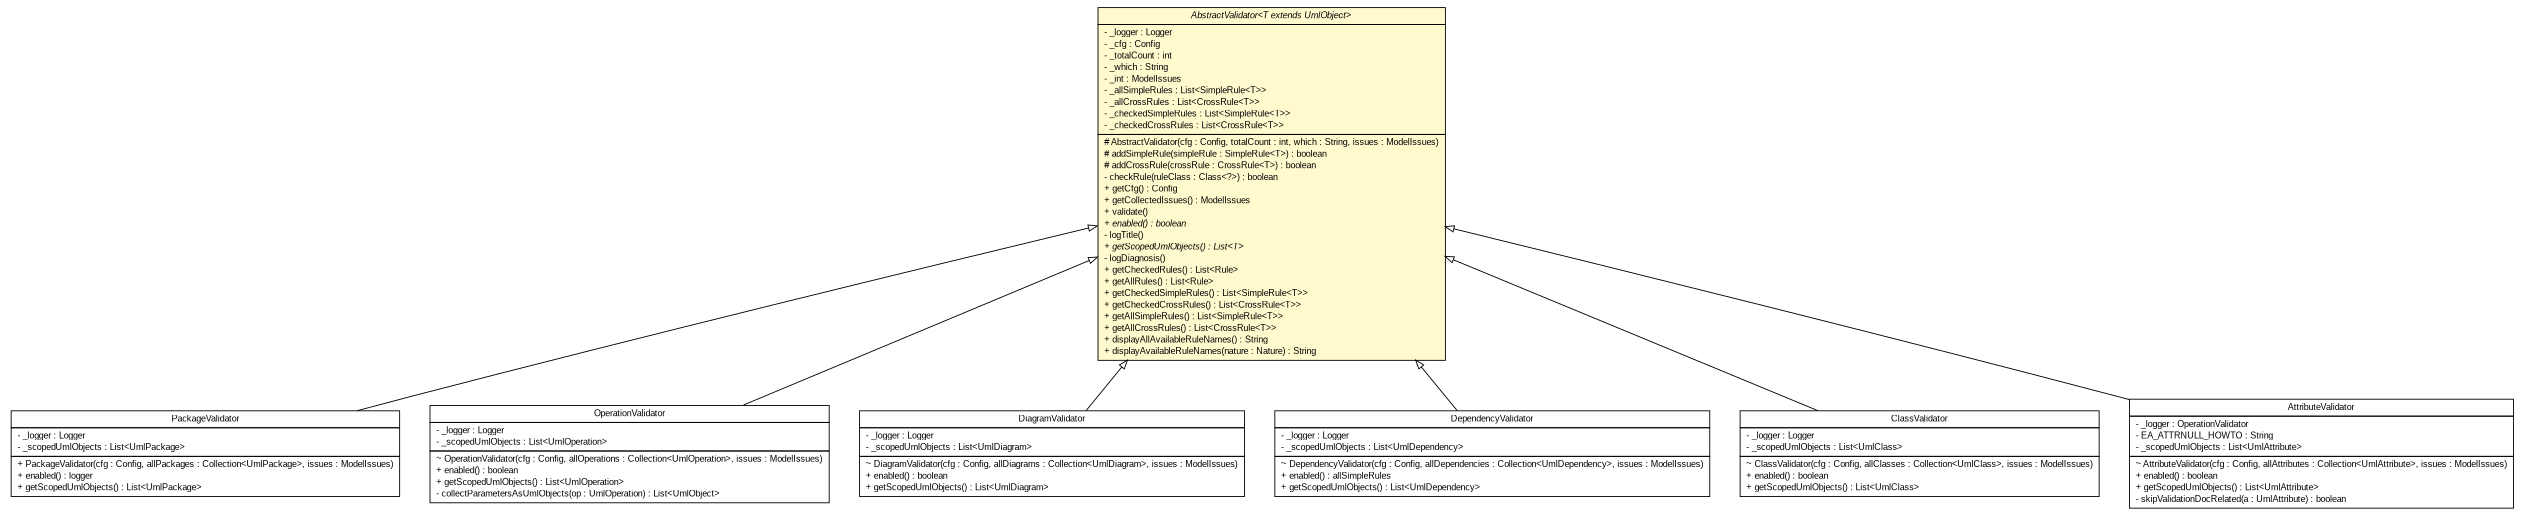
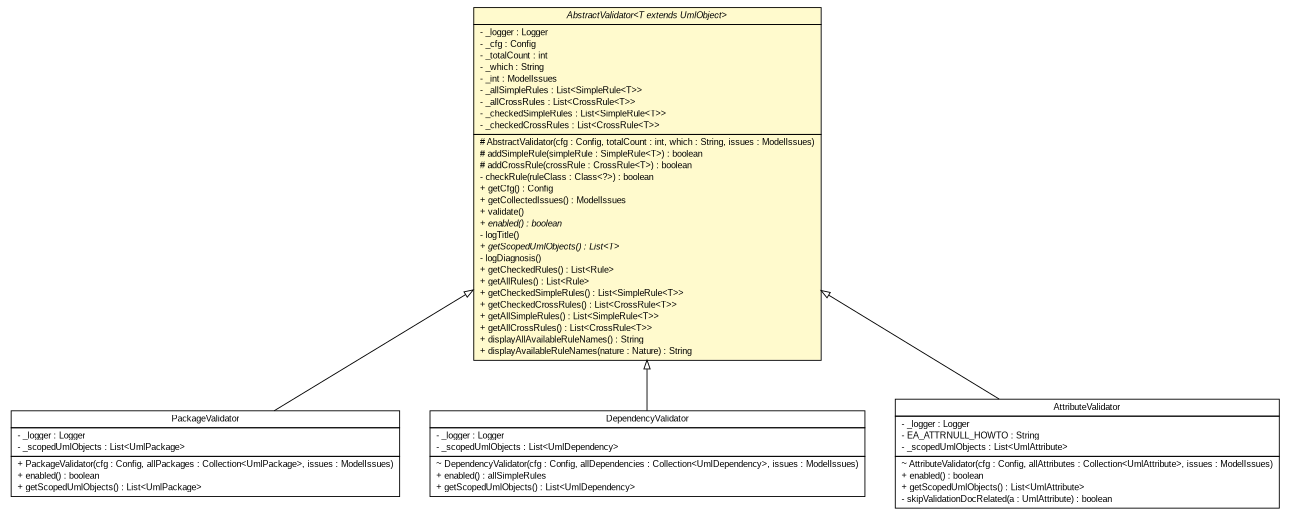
(2192, 424) -> (935, 424)
(629, 454) -> none
(1052, 454) -> none
(1920, 454) -> none
(55, 476) -> (58, 476)
